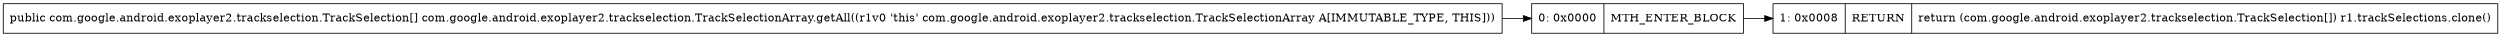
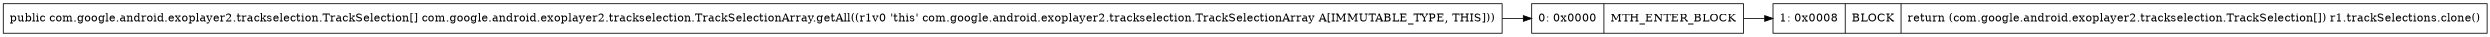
(1878, 18) -> (1873, 18)
